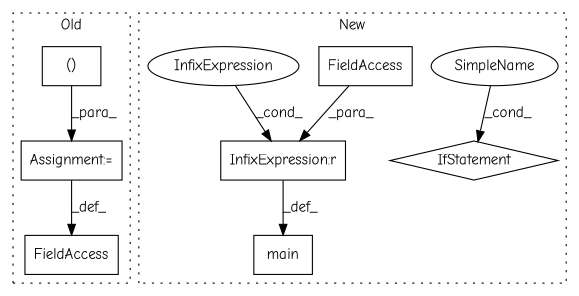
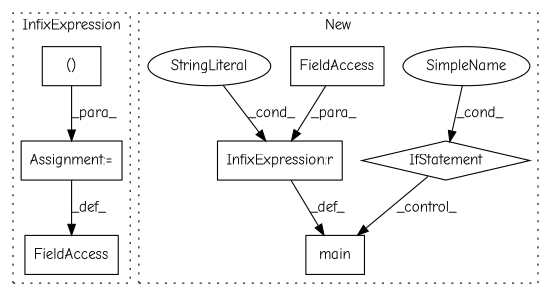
(72, 25) -> (72, 25)
(223, 66) -> (209, 66)
none -> (397, 202)
